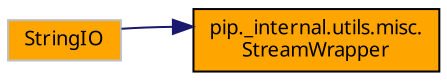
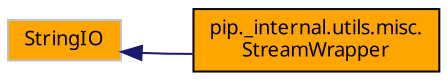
(147, 27) -> (167, 54)
